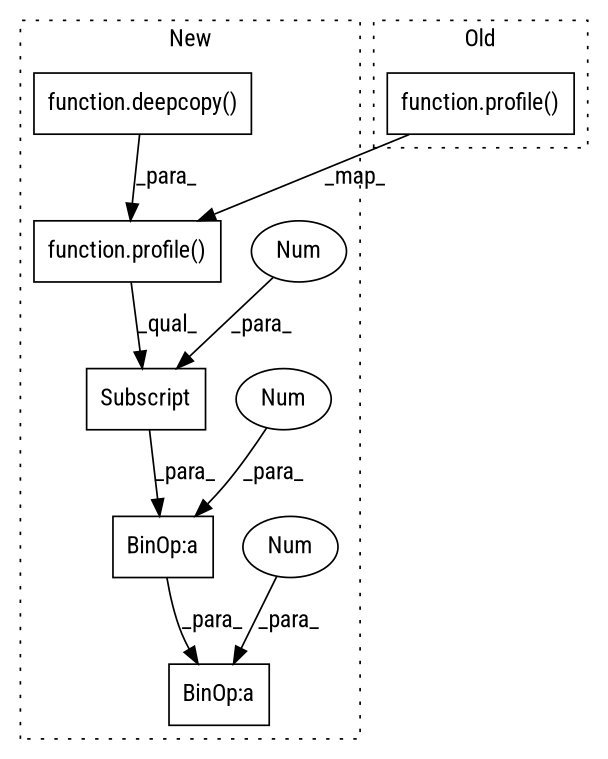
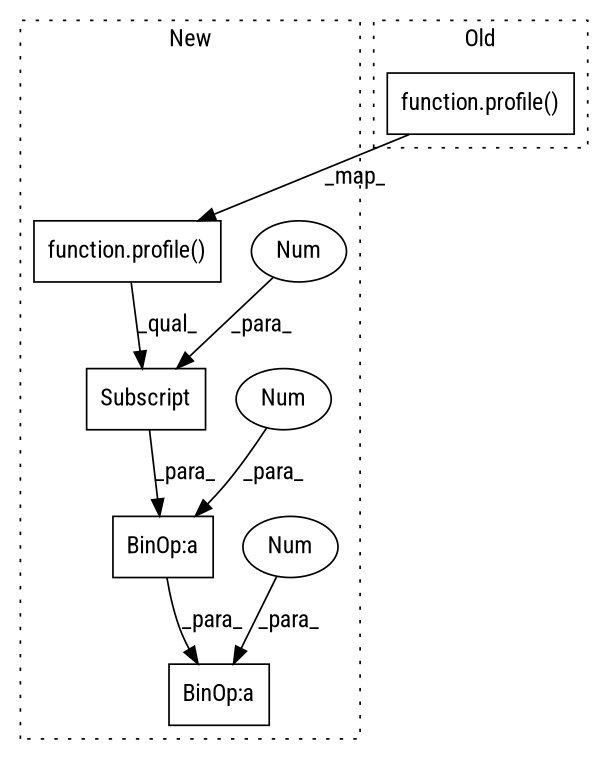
(143, 104) -> none
